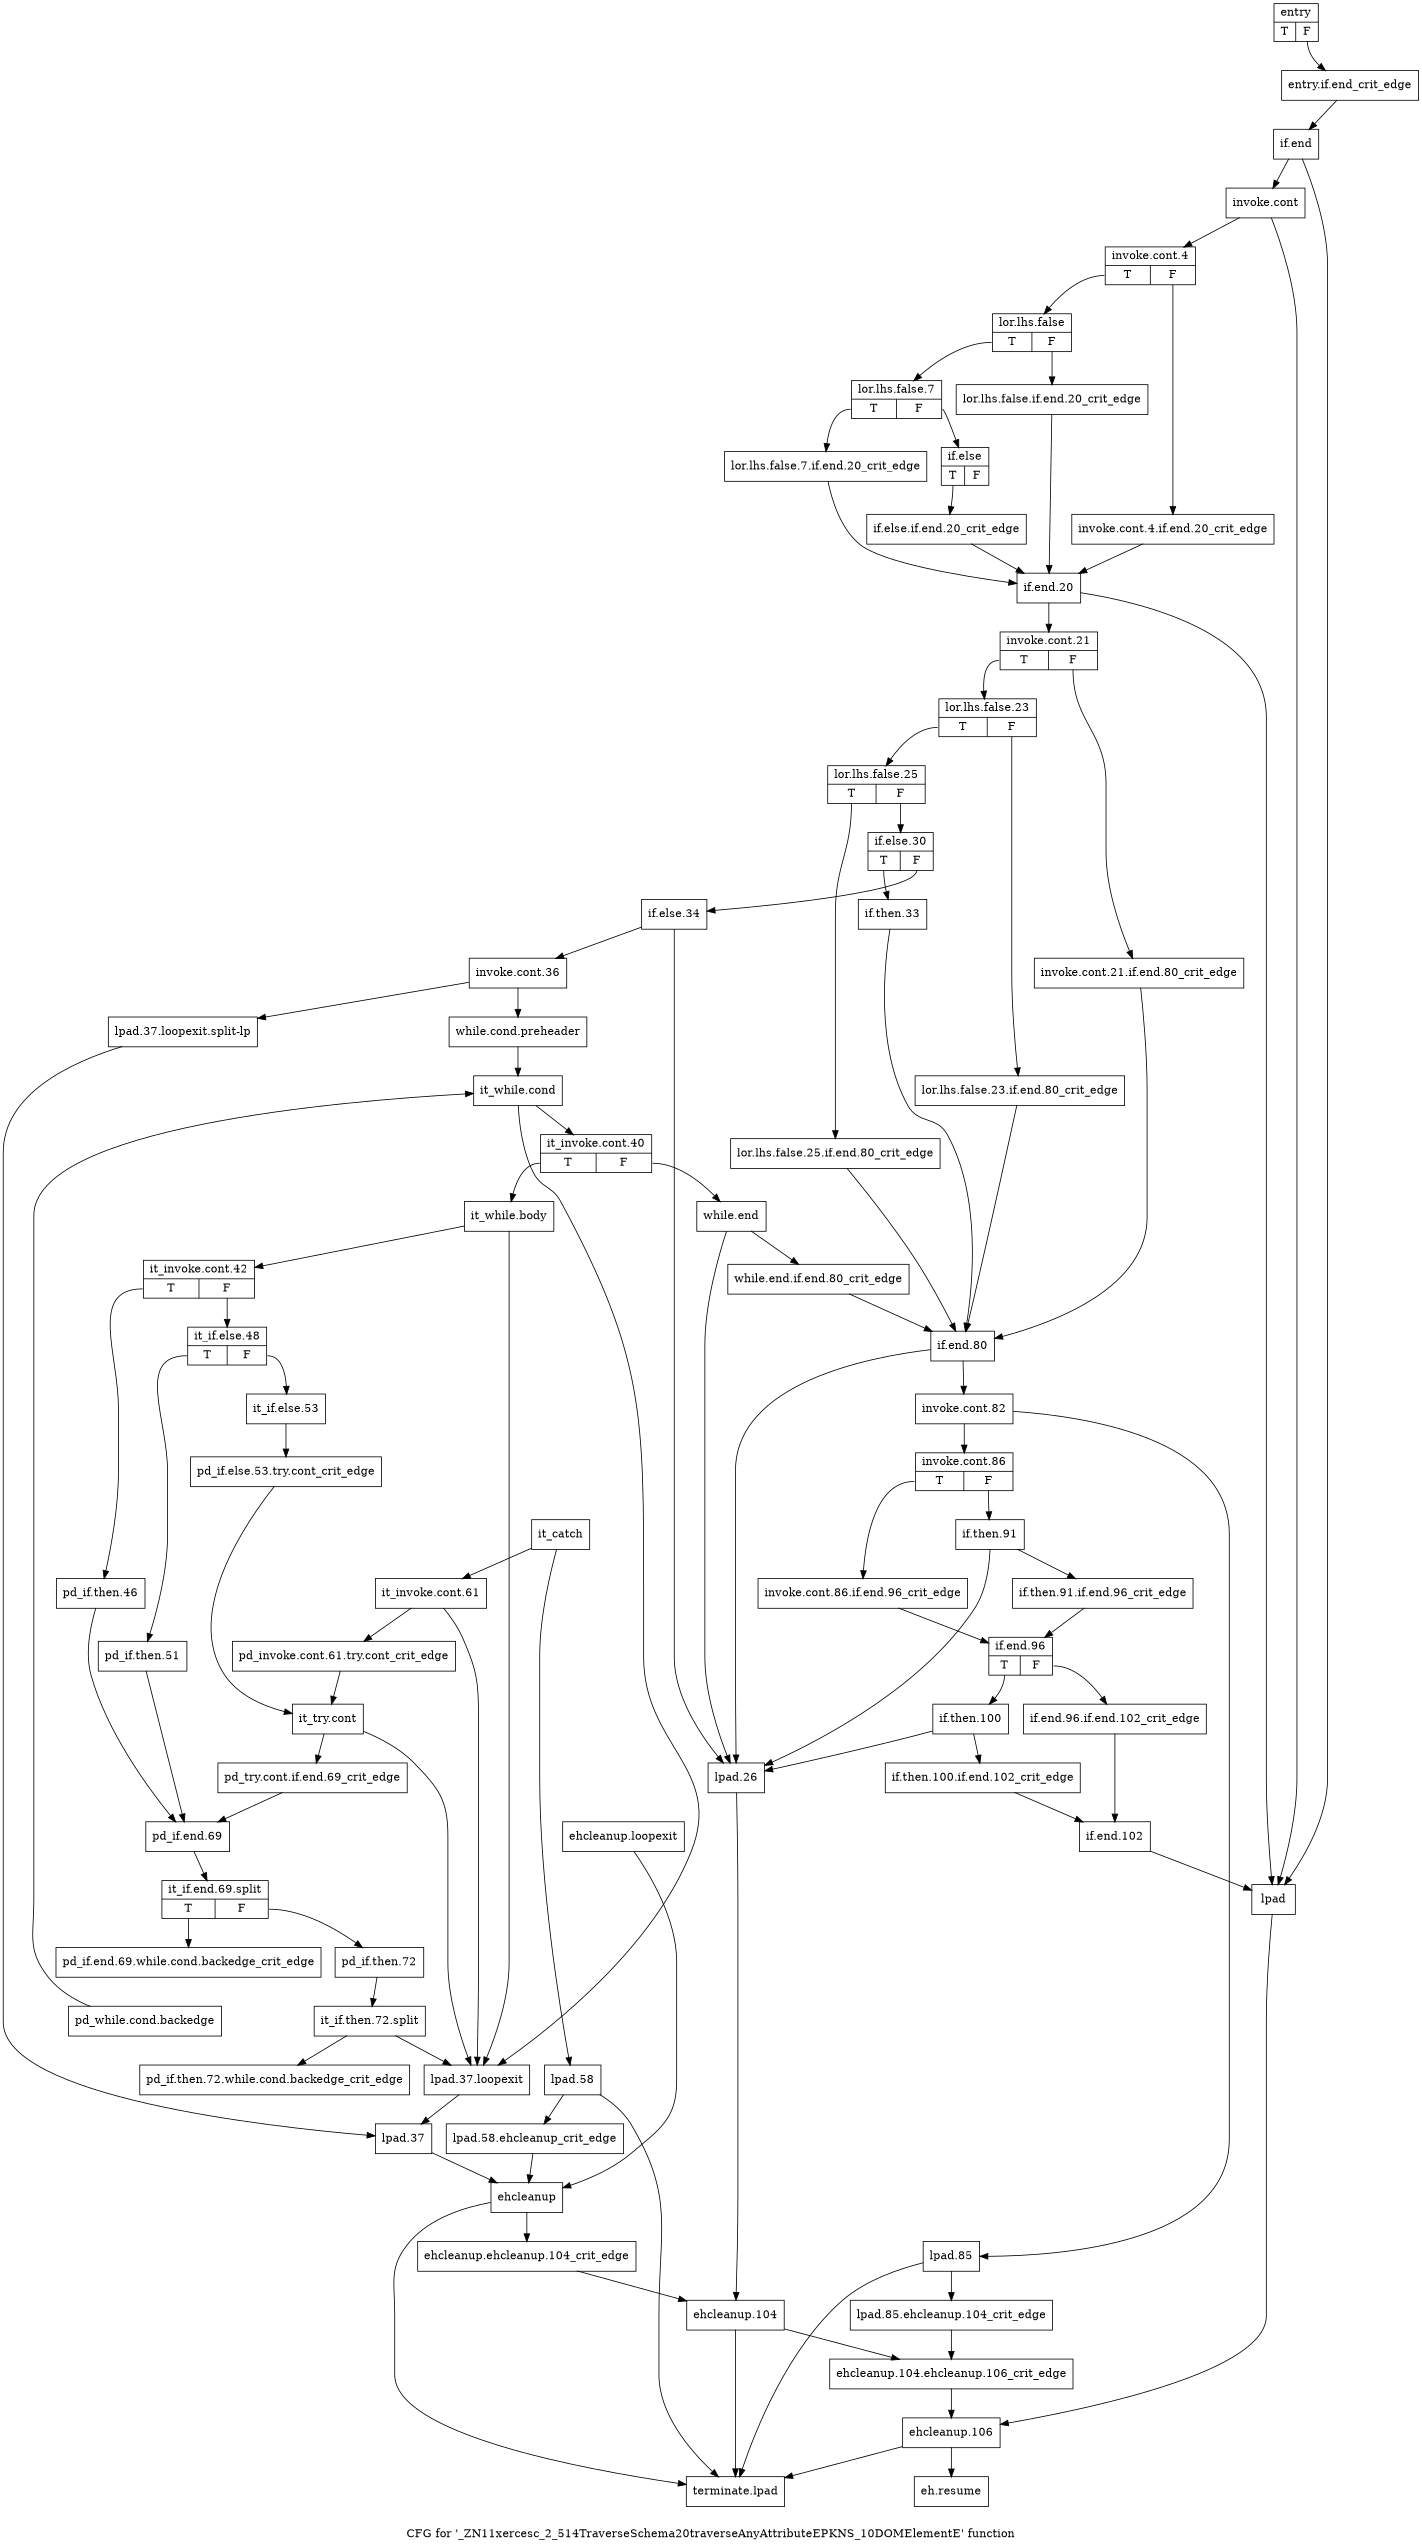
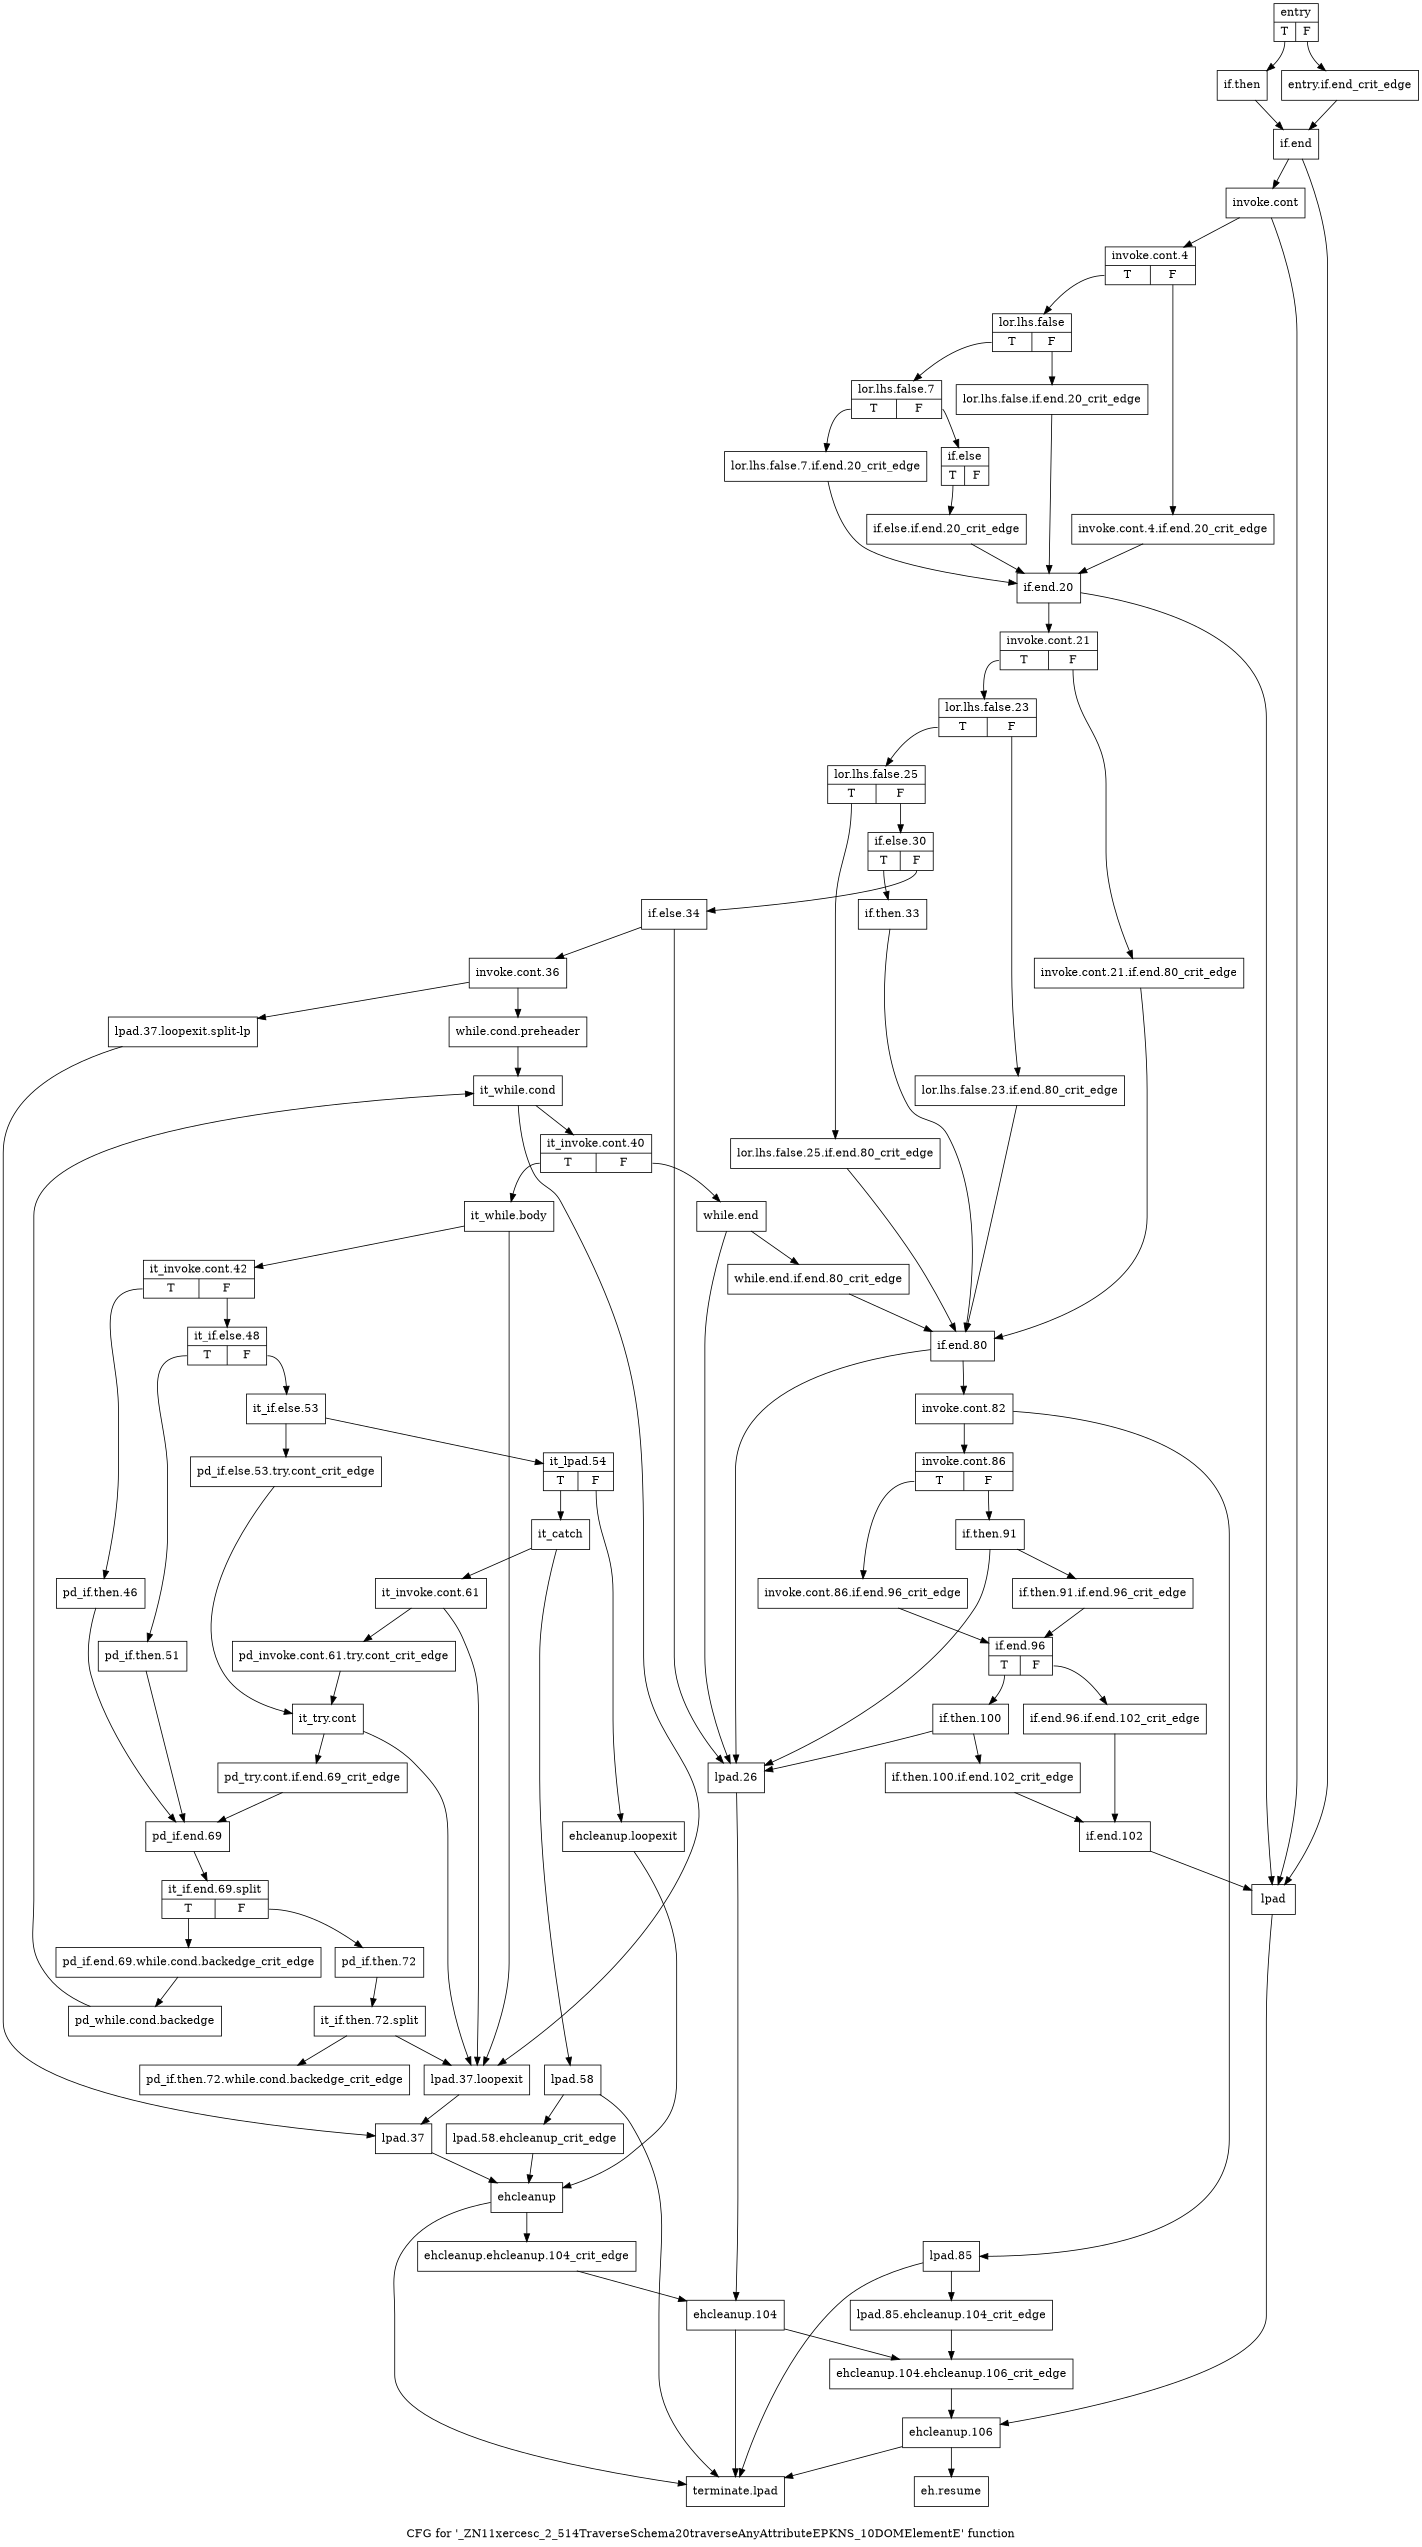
none -> (1242, 85)
none -> (578, 1472)
none -> (169, 1989)
